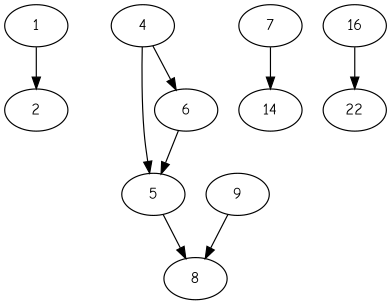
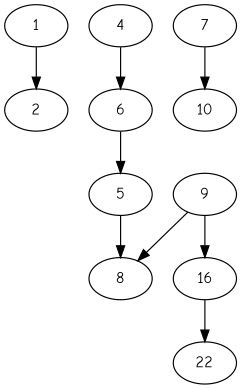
(143, 104) -> none
(270, 110) -> (205, 110)
none -> (205, 231)
